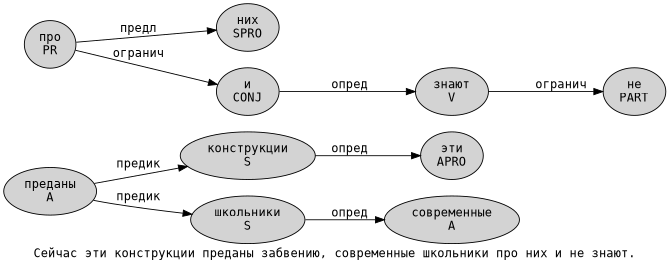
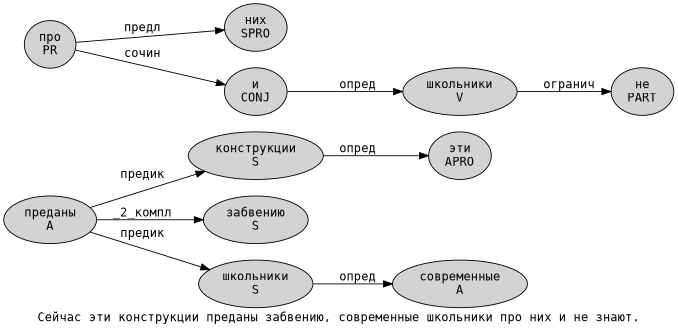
(139, 54) -> (143, 54)
(452, 92) -> (460, 92)
none -> (256, 220)
